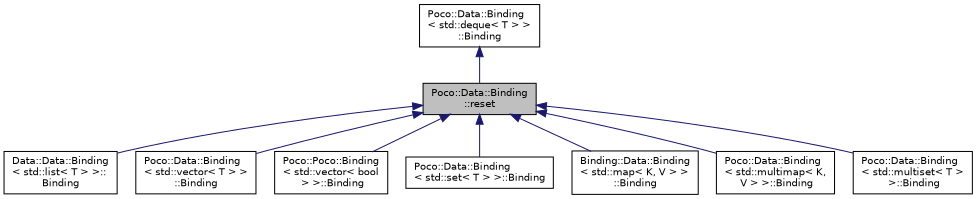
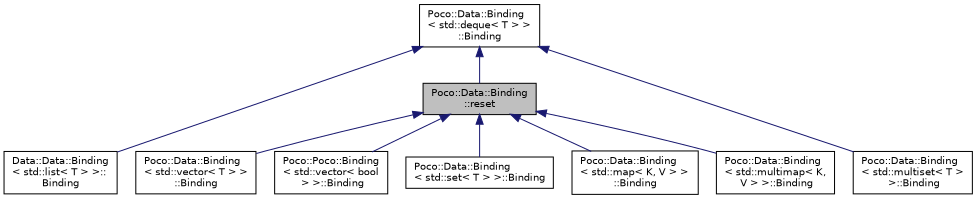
(264, 125) -> (265, 101)
(700, 125) -> (701, 101)
(635, 173) -> (635, 173)
